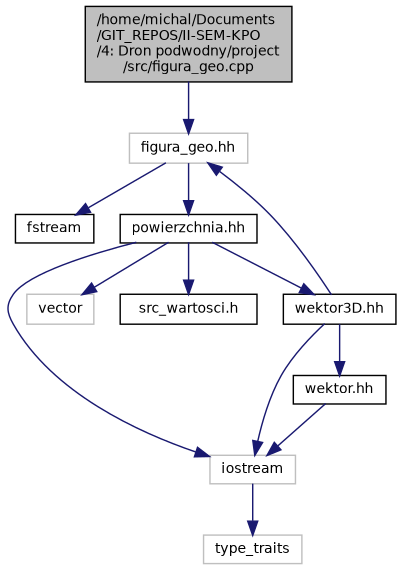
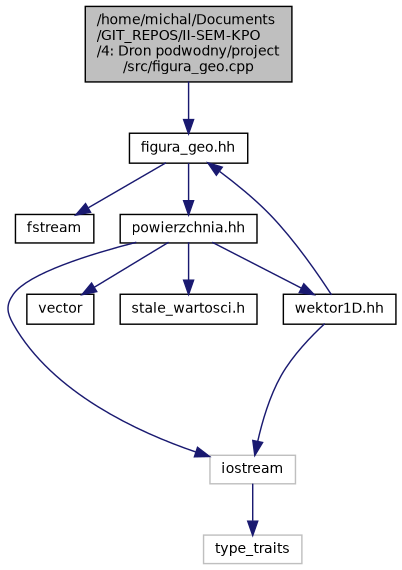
(189, 148) -> (189, 148)
(60, 309) -> (60, 309)
(189, 309) -> (189, 309)
(340, 309) -> (340, 309)
(340, 390) -> none
